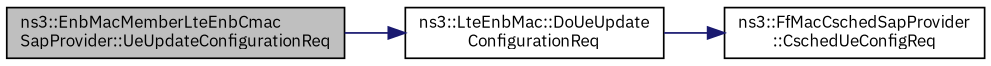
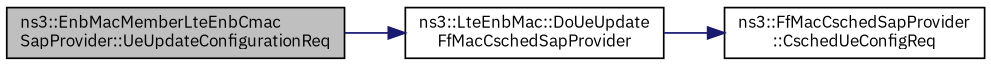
(535, 33) -> (535, 33)
